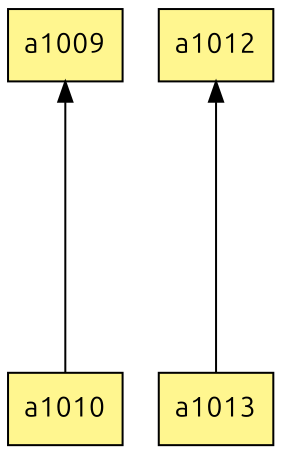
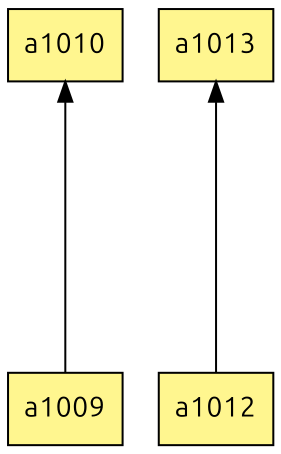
(65, 237) -> (65, 237)
(216, 237) -> (216, 237)
